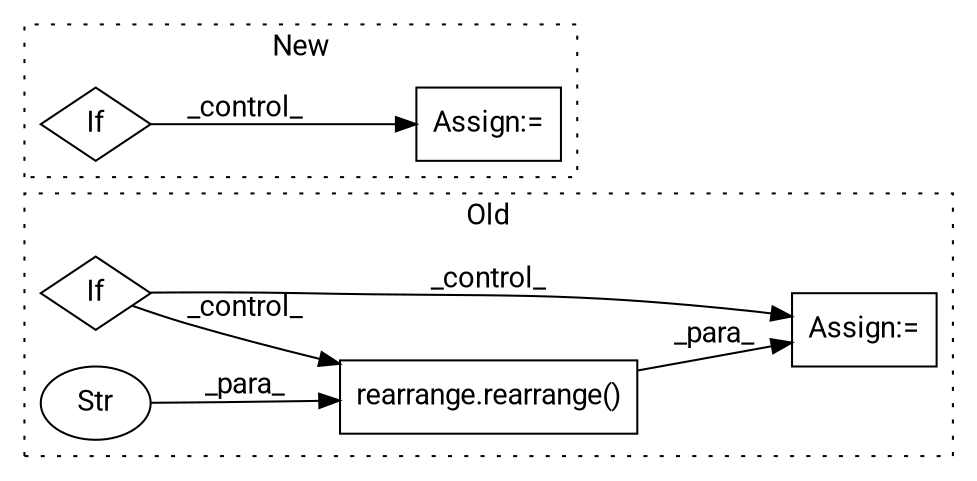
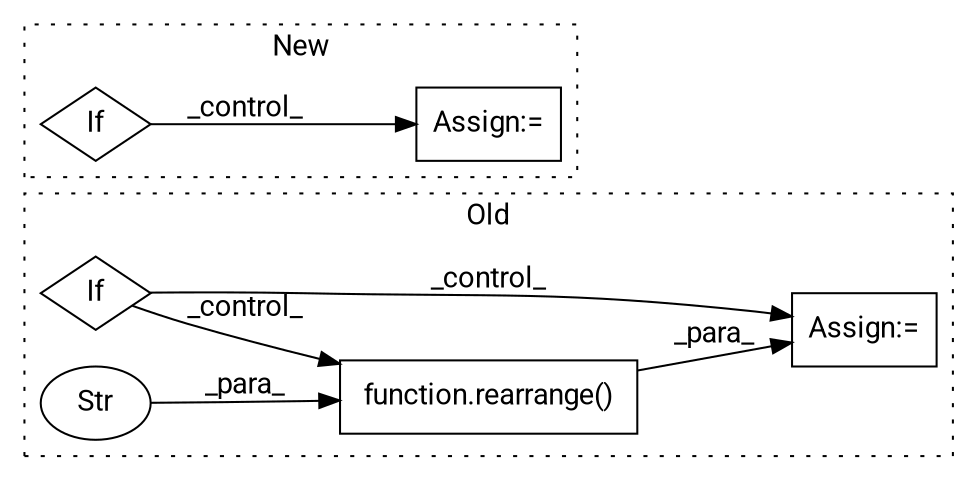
(489, 397) -> (489, 397)
